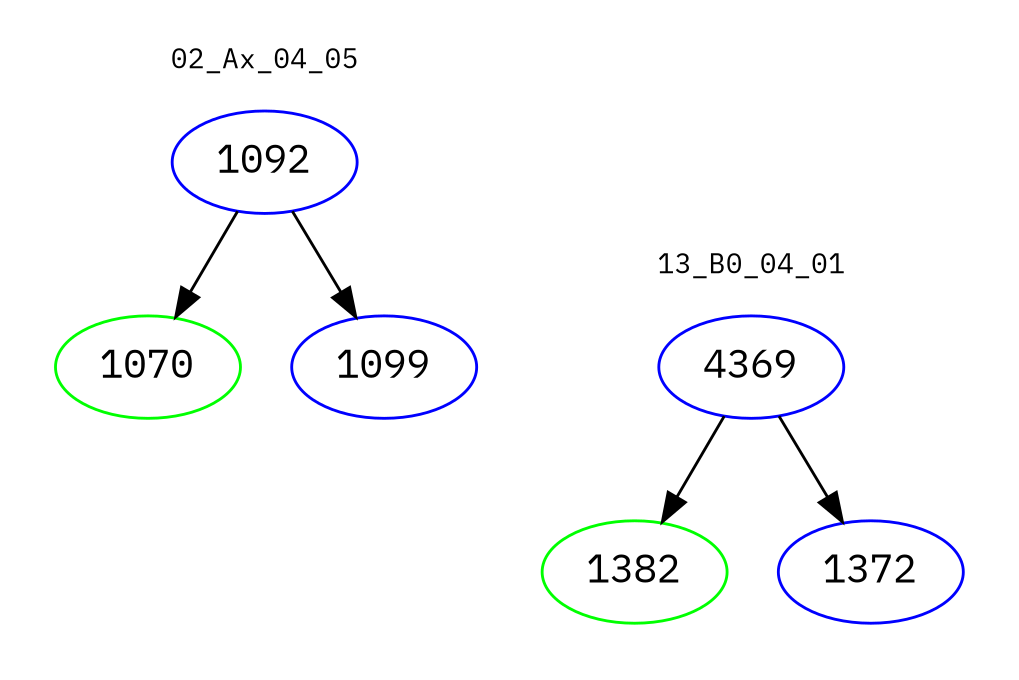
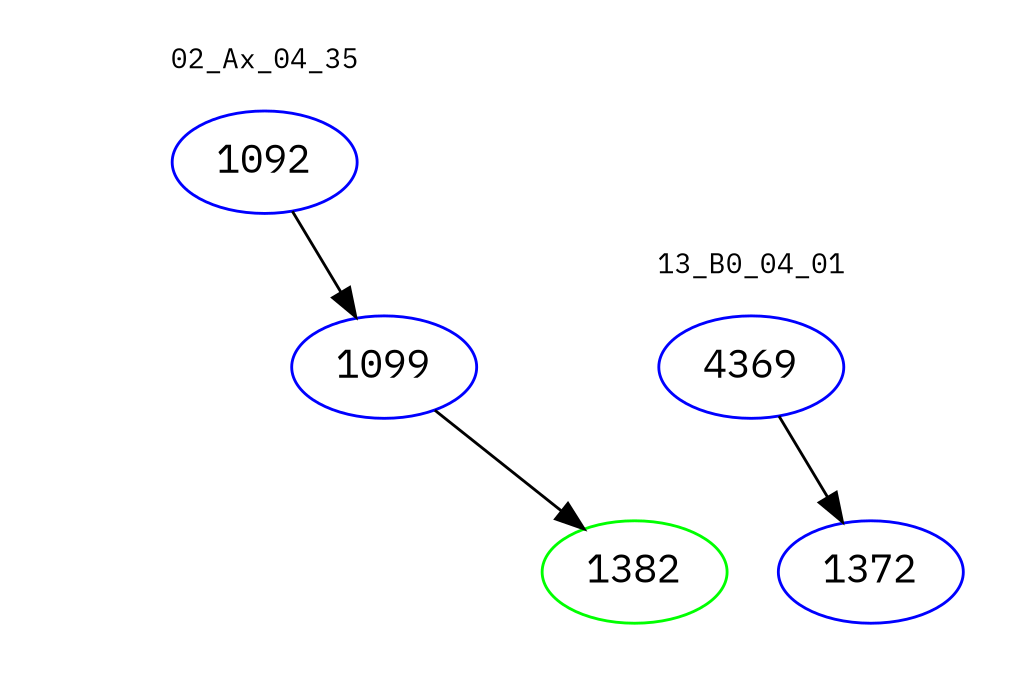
(266, 61) -> (266, 61)
(148, 367) -> none
(701, 457) -> (498, 461)
